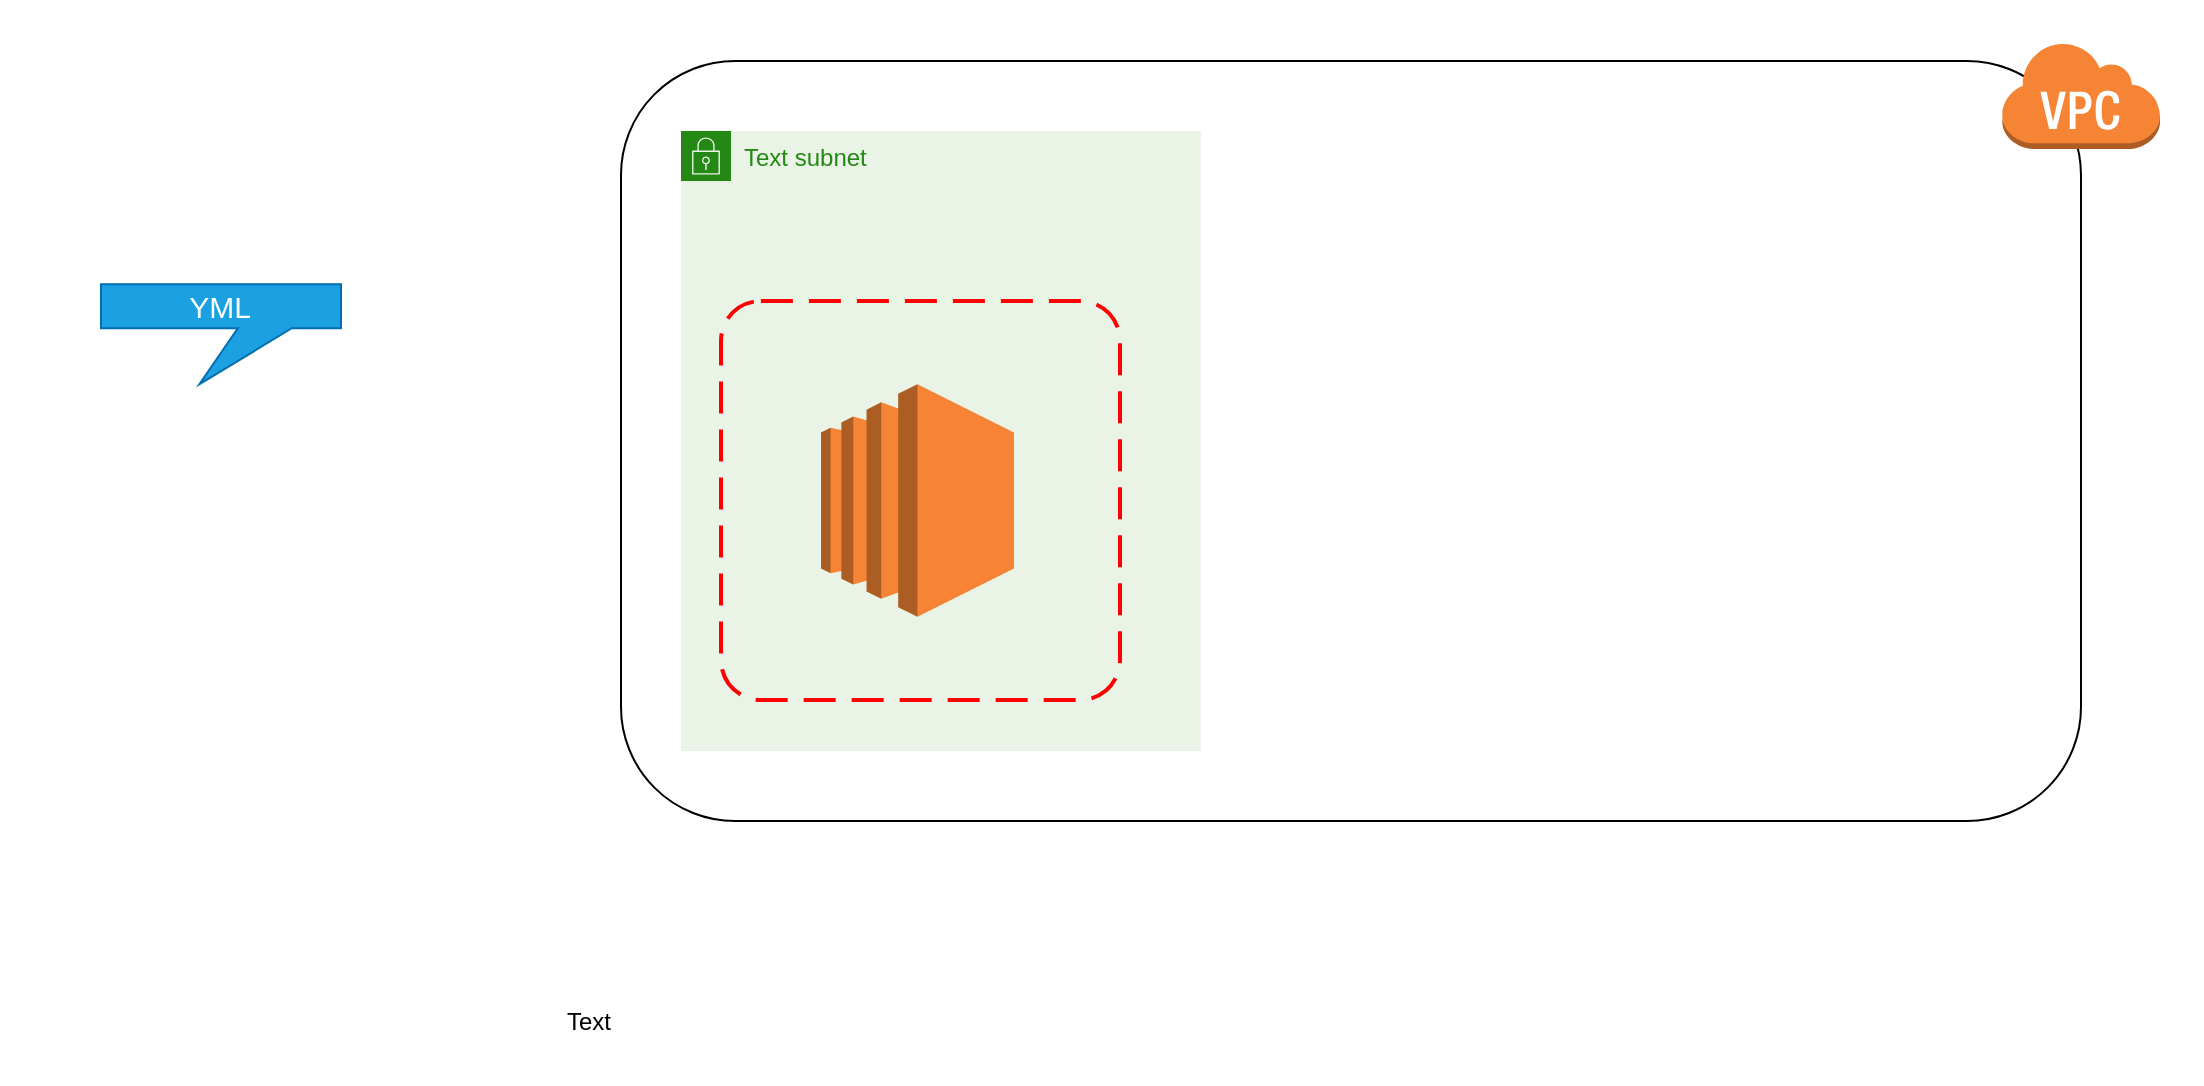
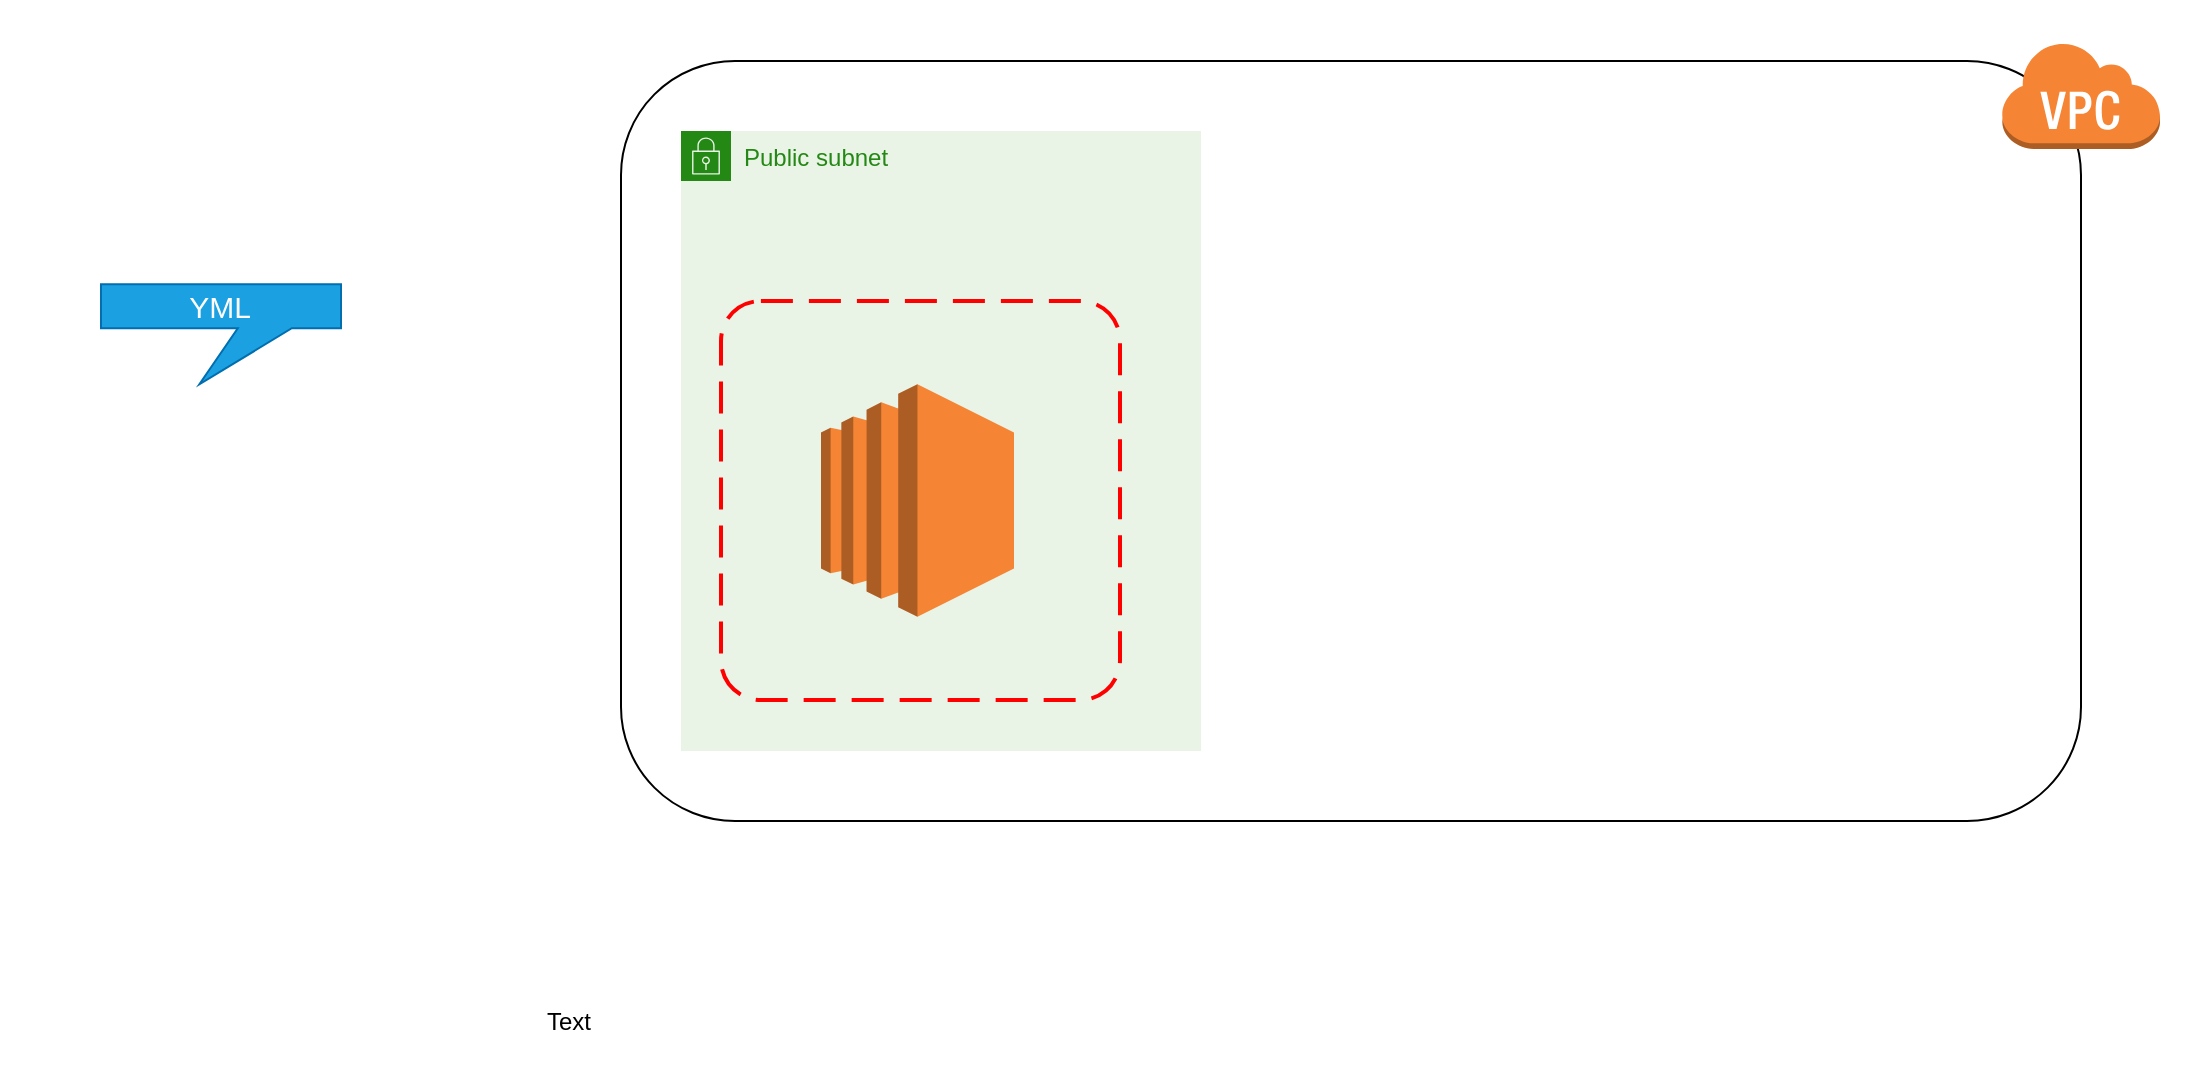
(816, 159) -> (823, 159)
(589, 1023) -> (569, 1023)
